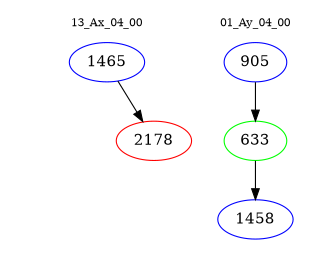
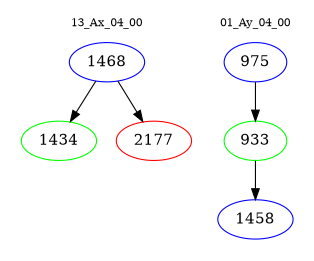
(107, 62) -> (107, 62)
(255, 62) -> (255, 62)
none -> (59, 141)
(154, 141) -> (154, 141)
(255, 141) -> (255, 141)
